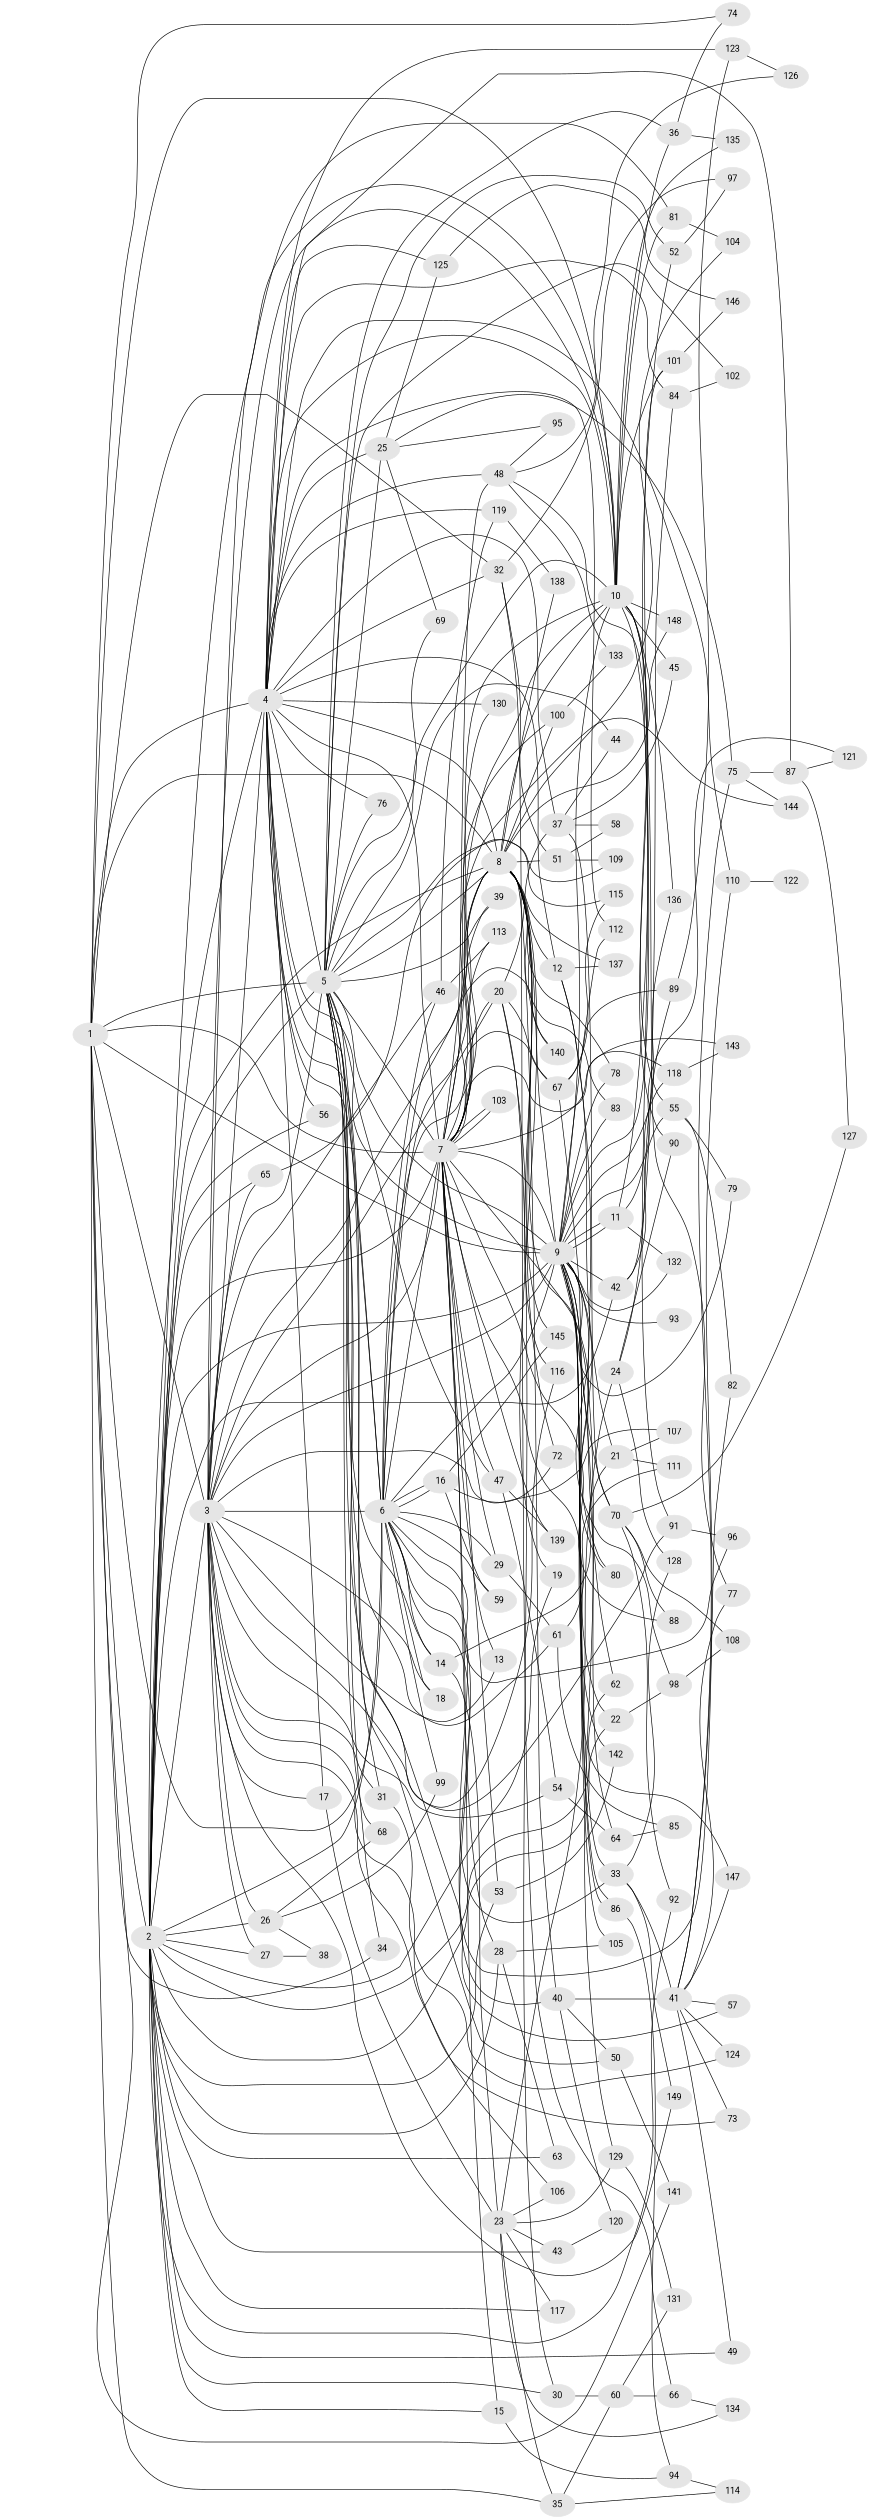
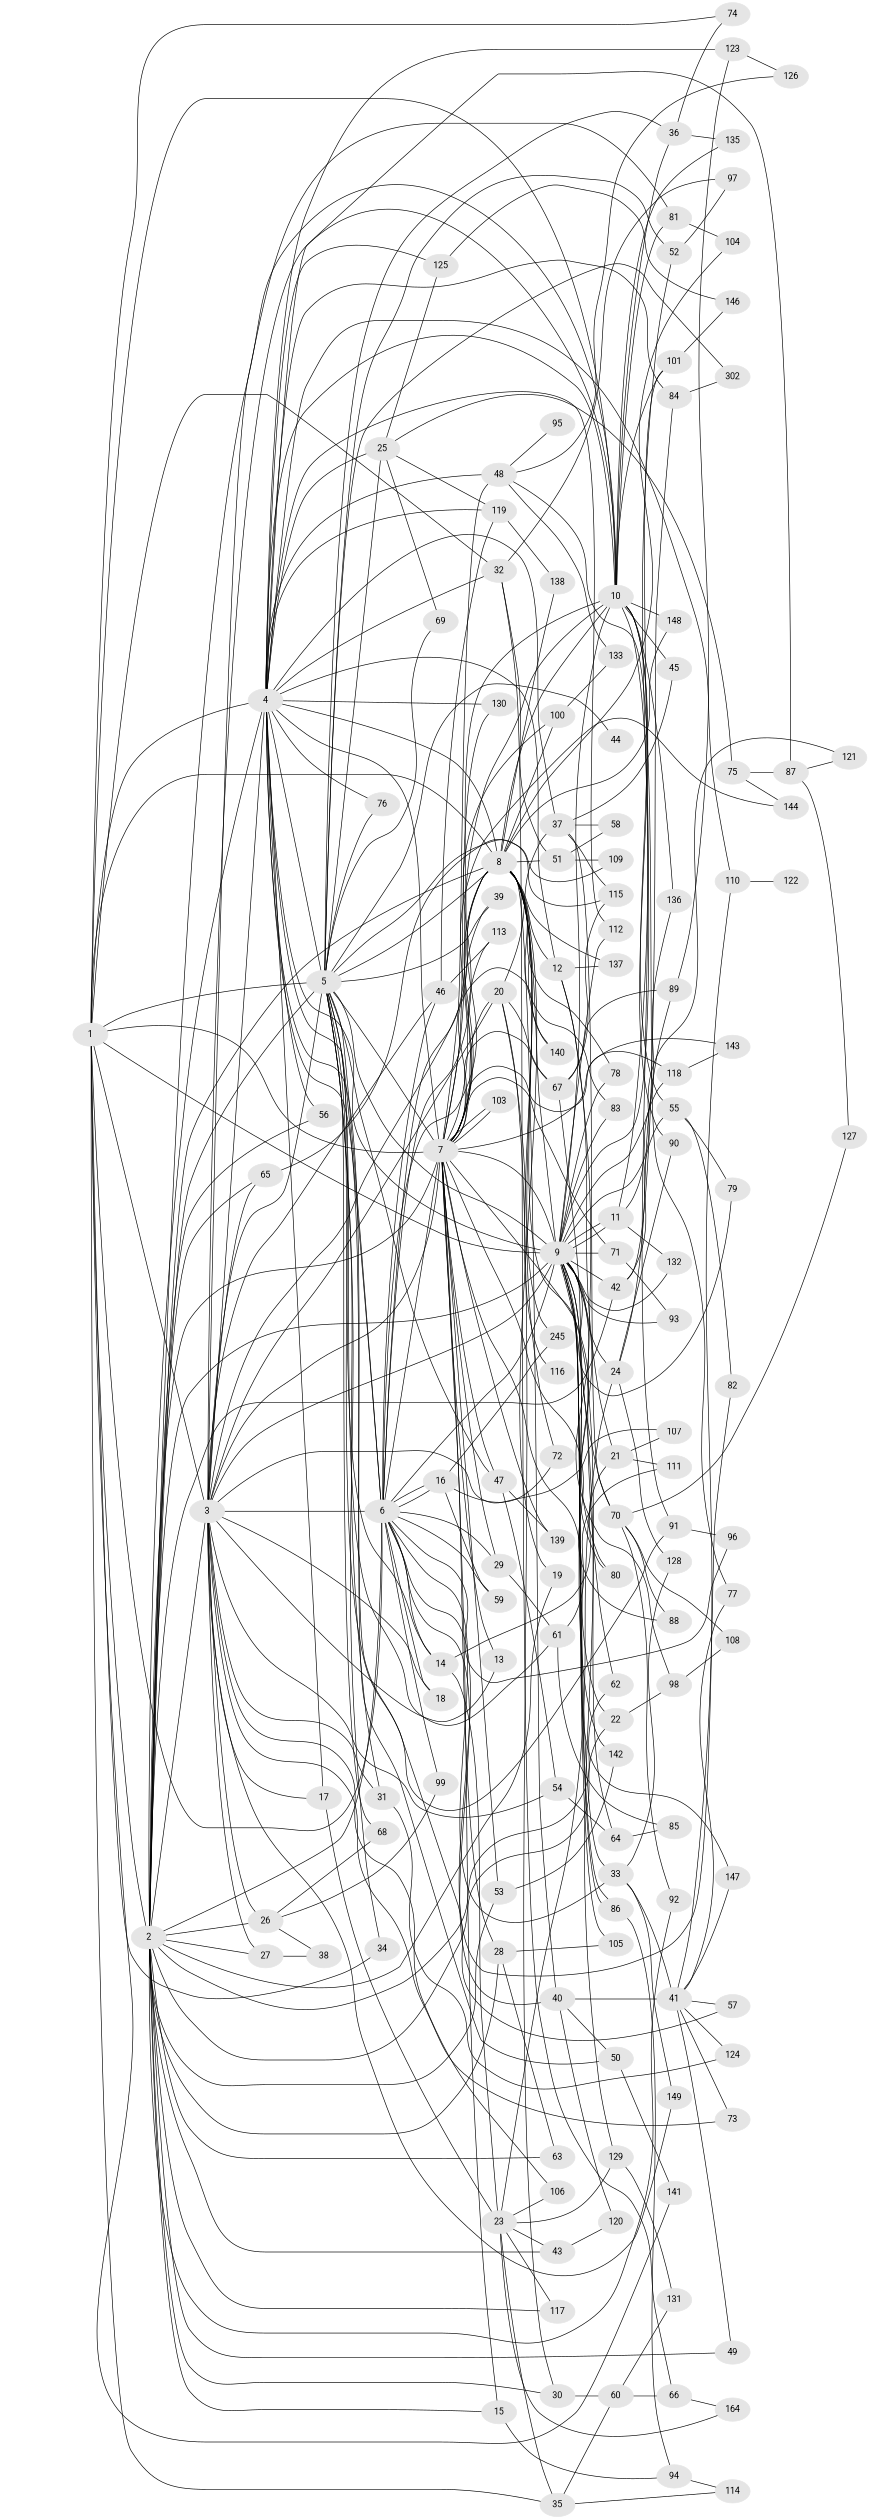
(733, 377) -> (733, 377)
(470, 437) -> (445, 482)
(429, 726) -> none
(596, 769) -> (584, 856)
none -> (616, 1253)
(700, 1265) -> none
none -> (587, 1313)
(557, 1337) -> (557, 1337)
(473, 1786) -> none
(733, 2410) -> (733, 2410)
